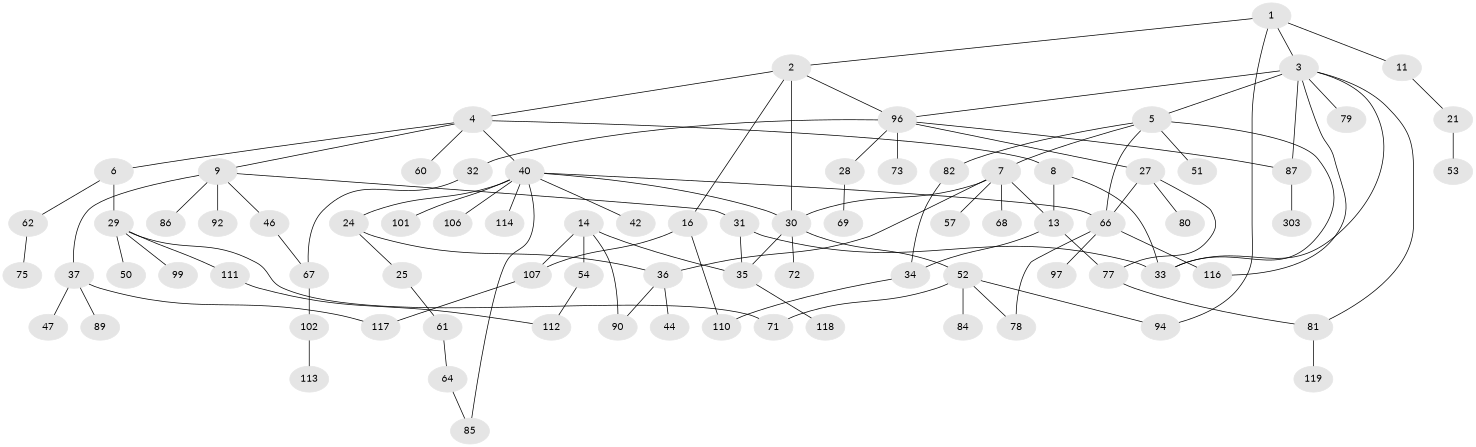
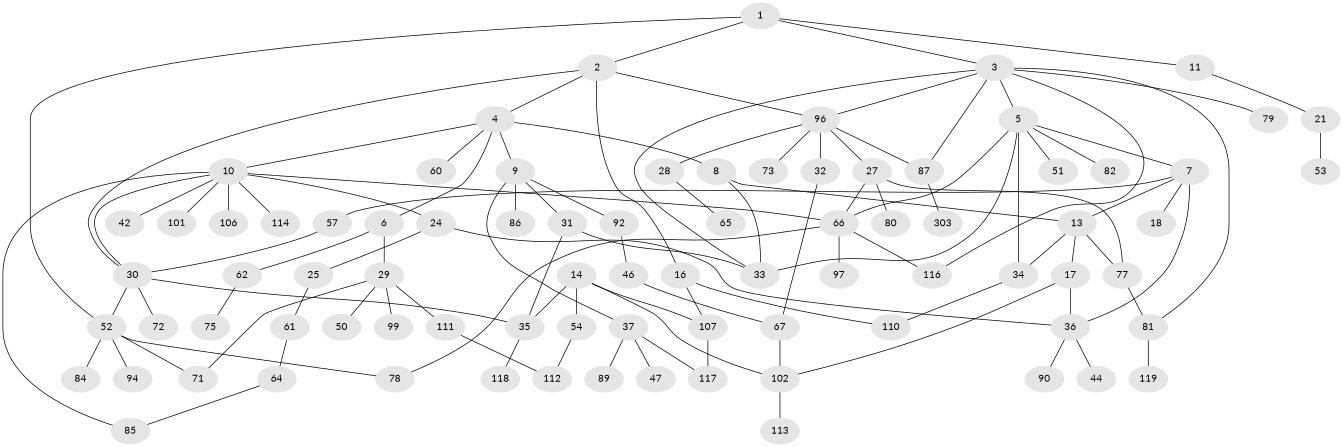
(525, 172) -> (229, 172)
(1252, 194) -> (268, 50)
(244, 197) -> (624, 249)
(896, 198) -> (236, 256)
(920, 221) -> (1019, 197)
(843, 223) -> (726, 223)
(1002, 223) -> (1156, 223)
(613, 272) -> (674, 334)
none -> (1070, 275)
